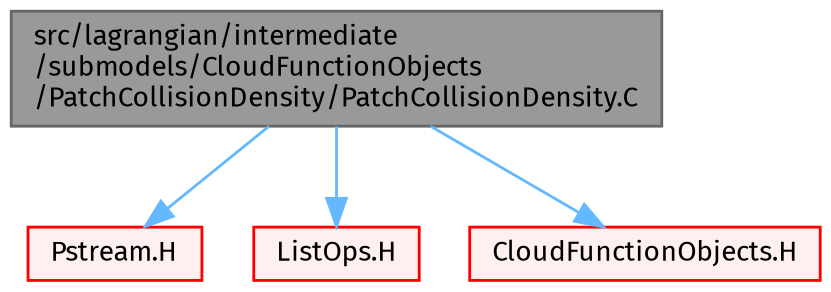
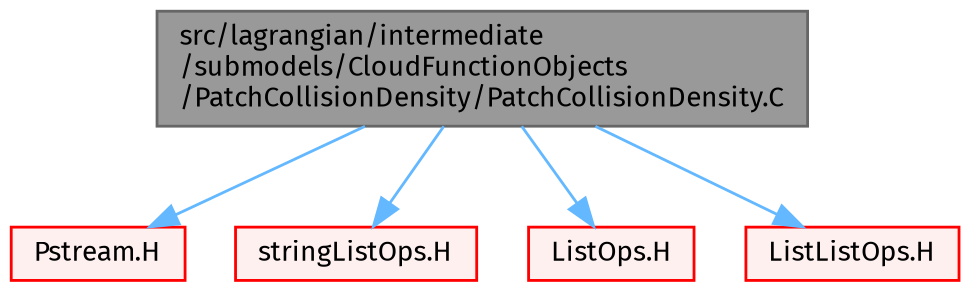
none -> (356, 254)
(645, 254) -> (852, 254)
